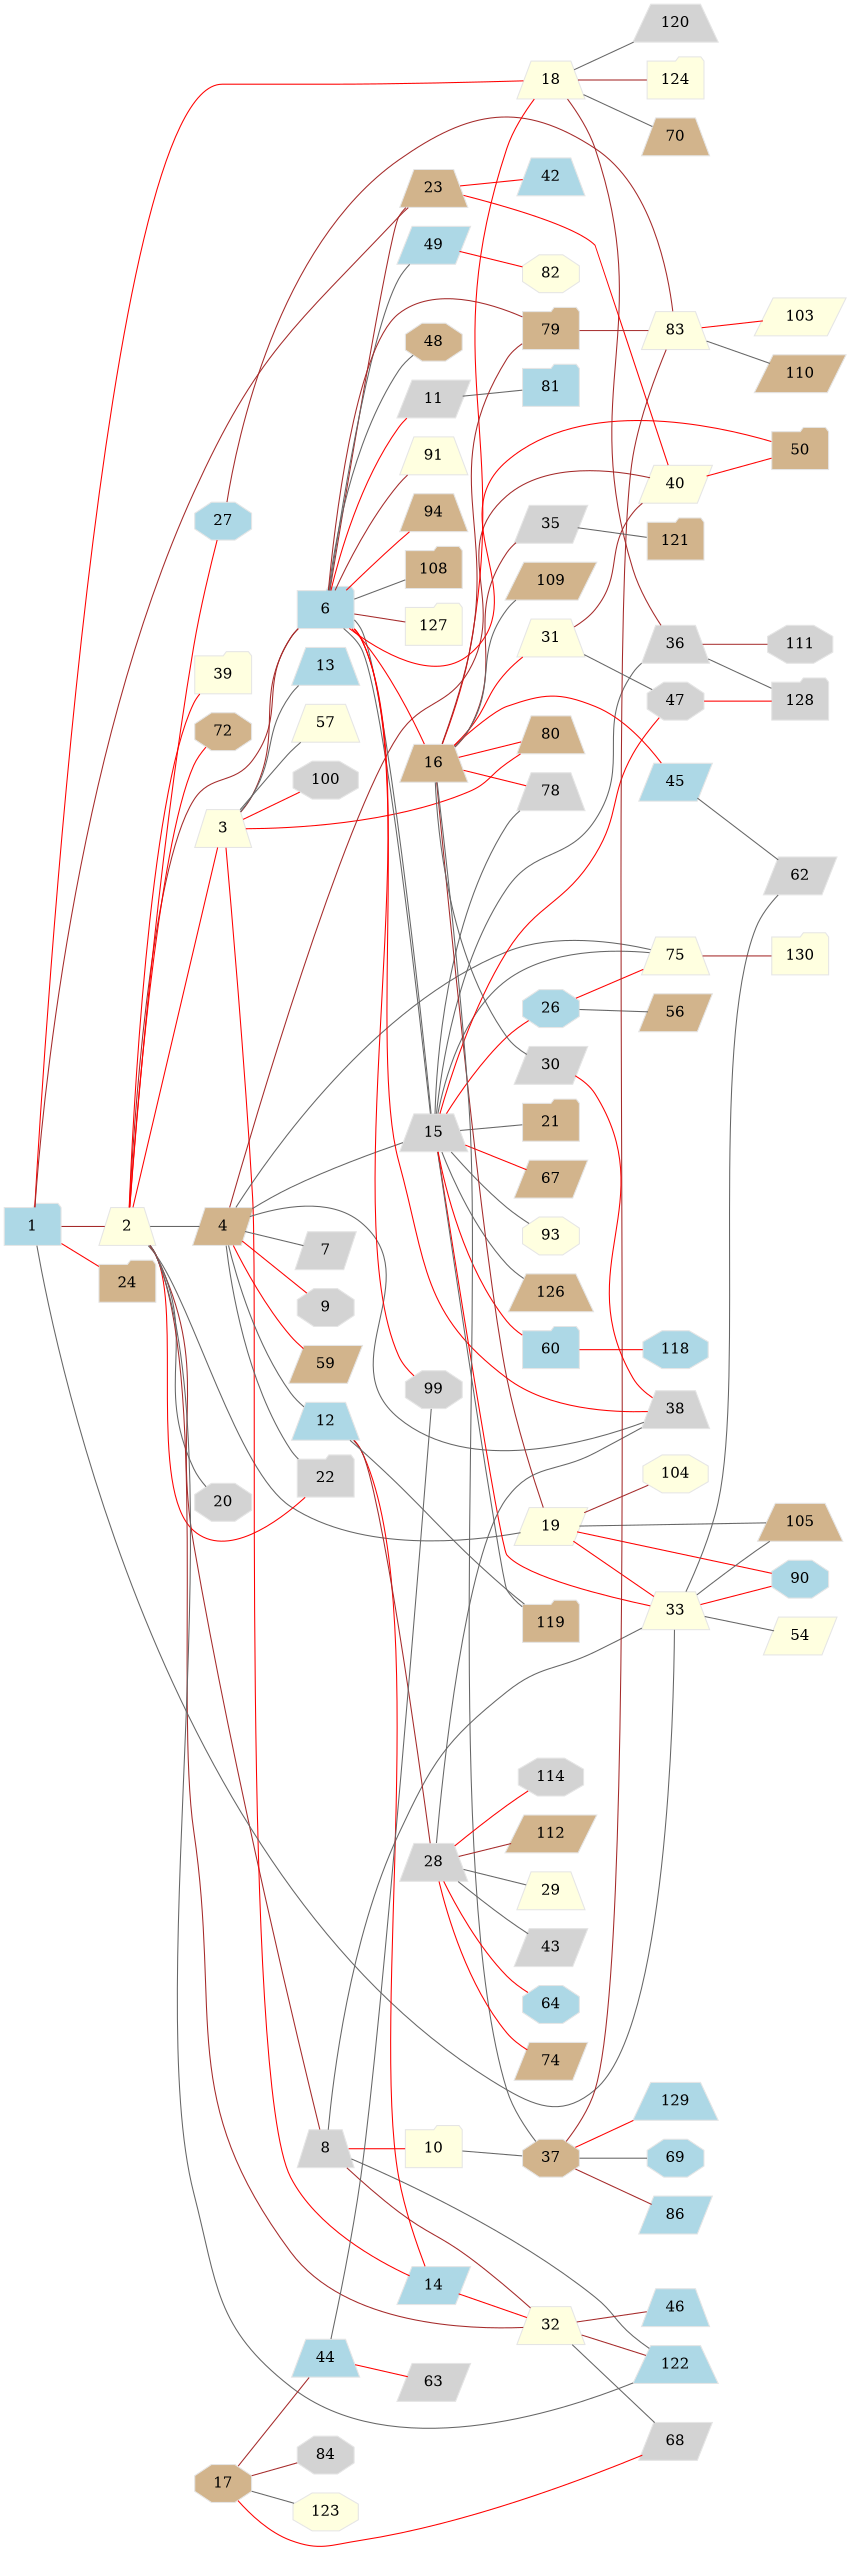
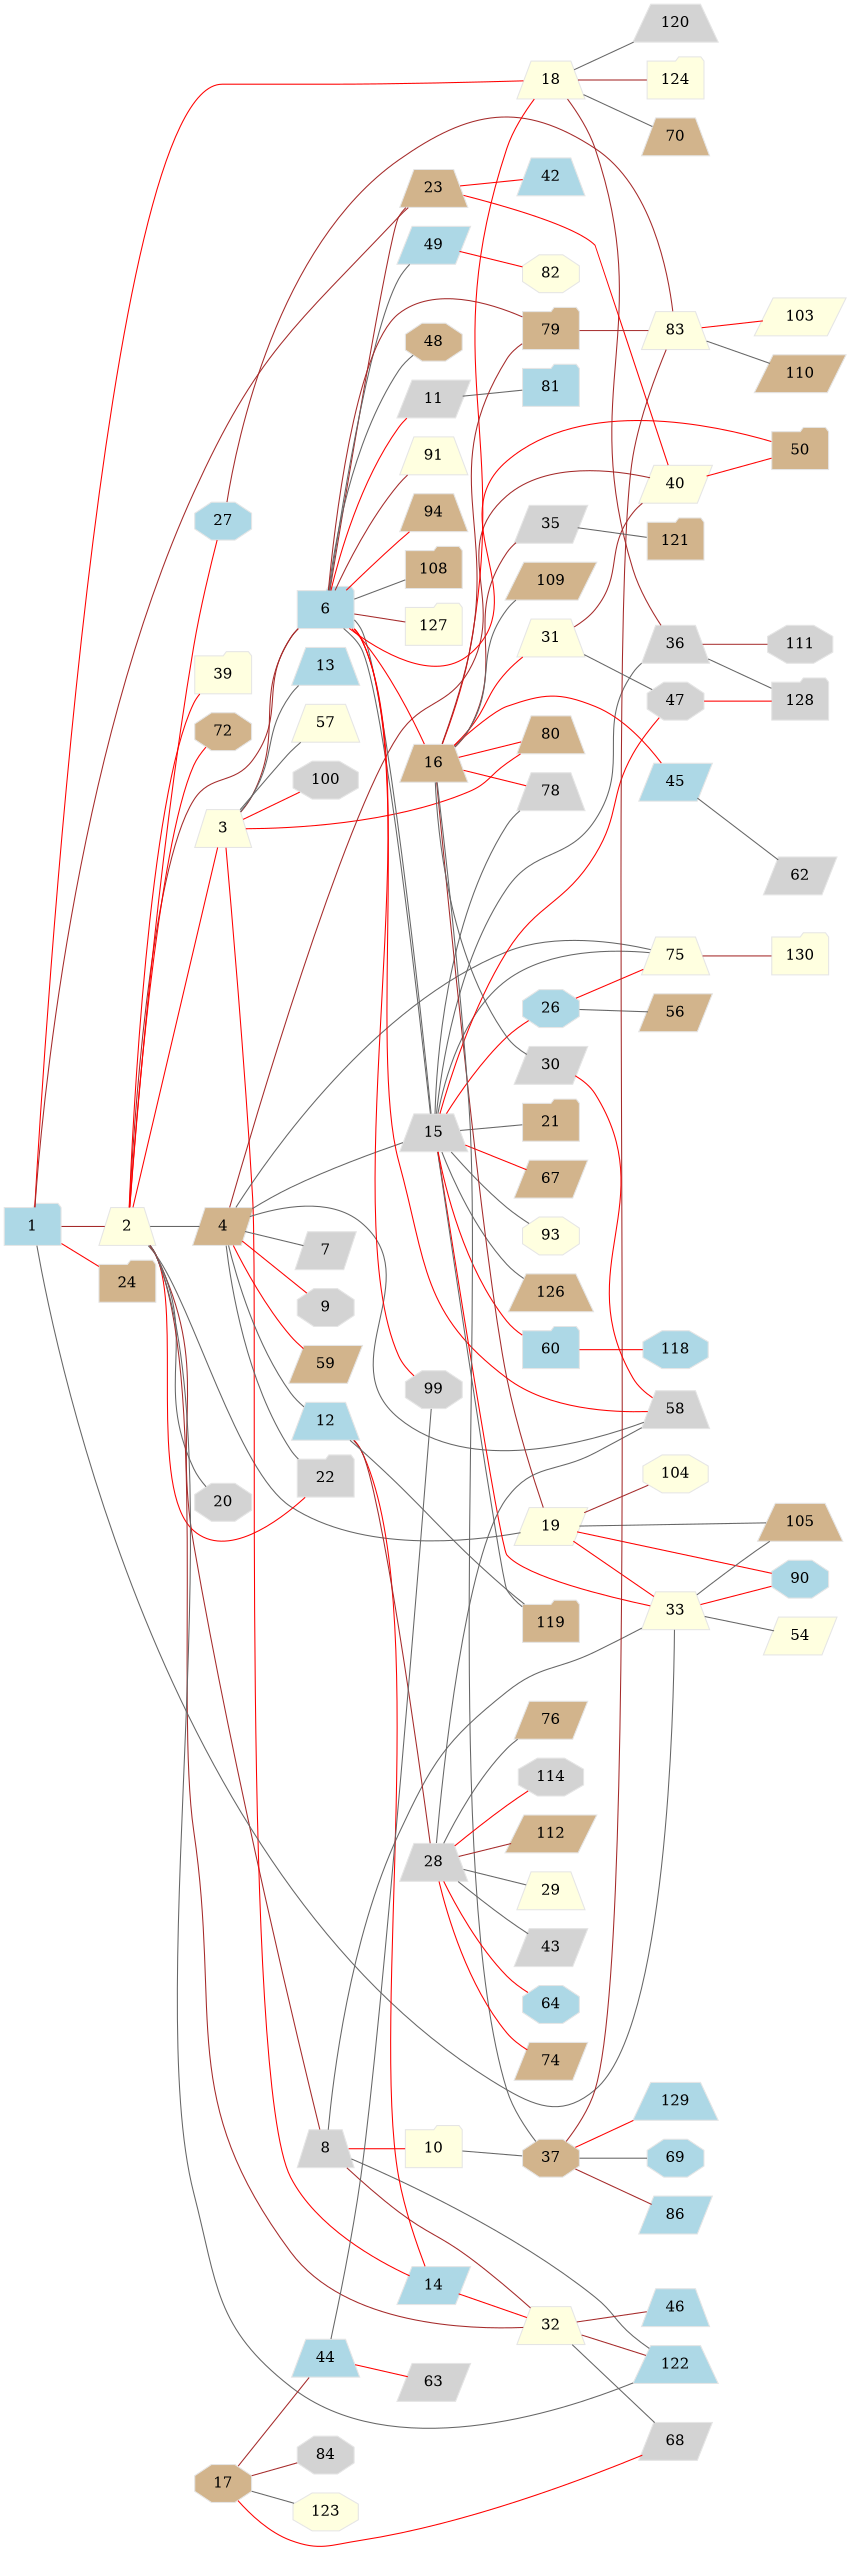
(730, 1242) -> none
(676, 1410) -> (676, 1410)
none -> (551, 1720)
